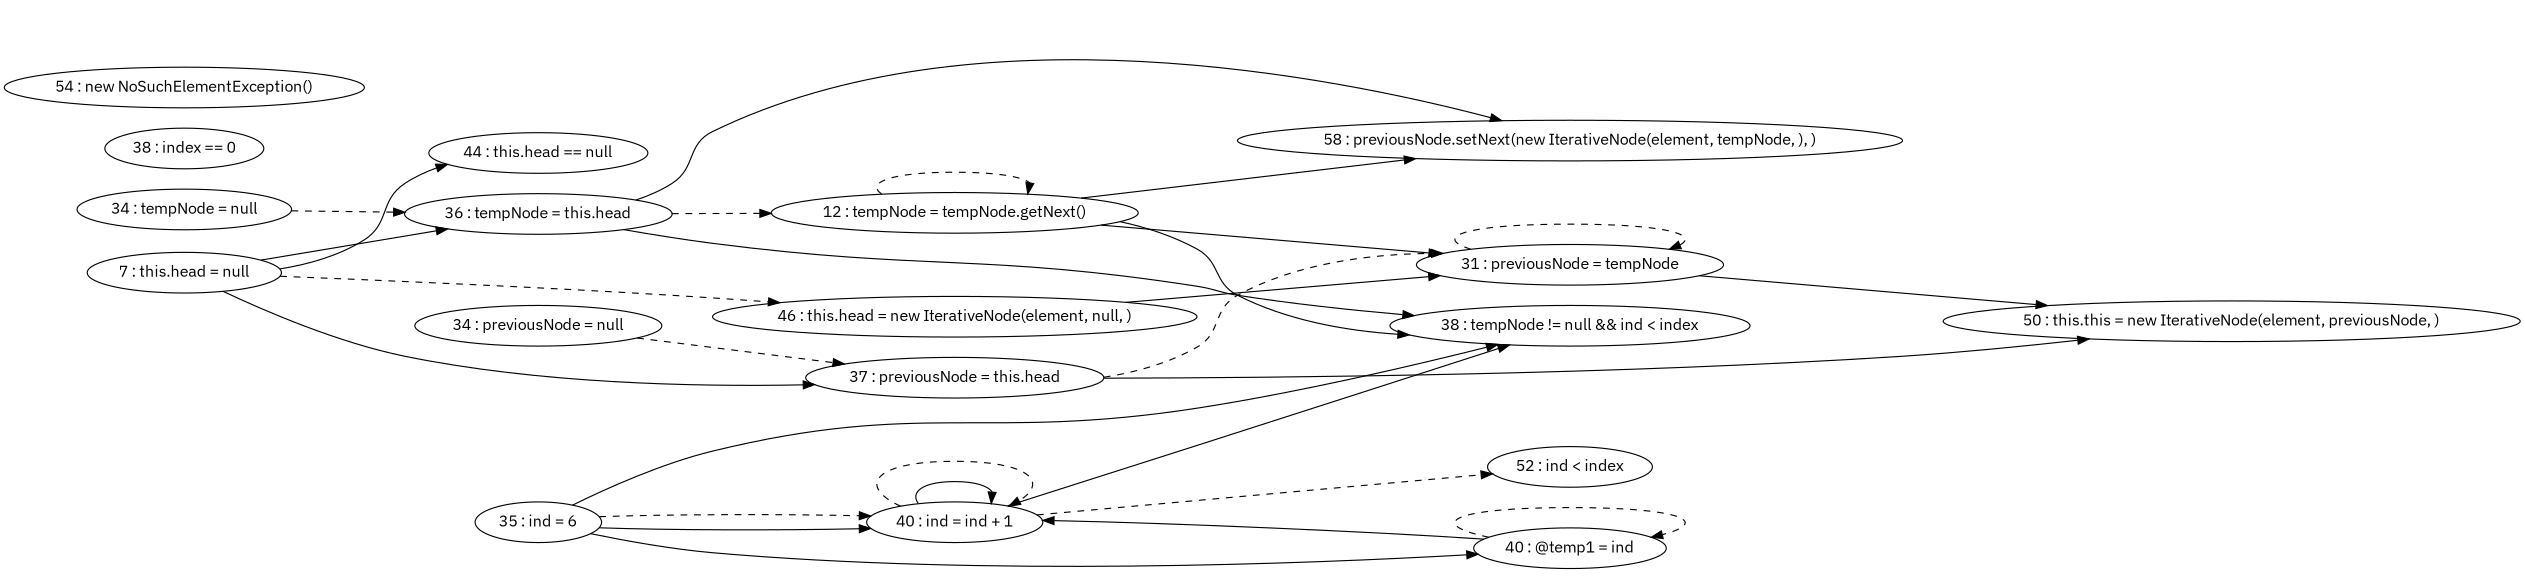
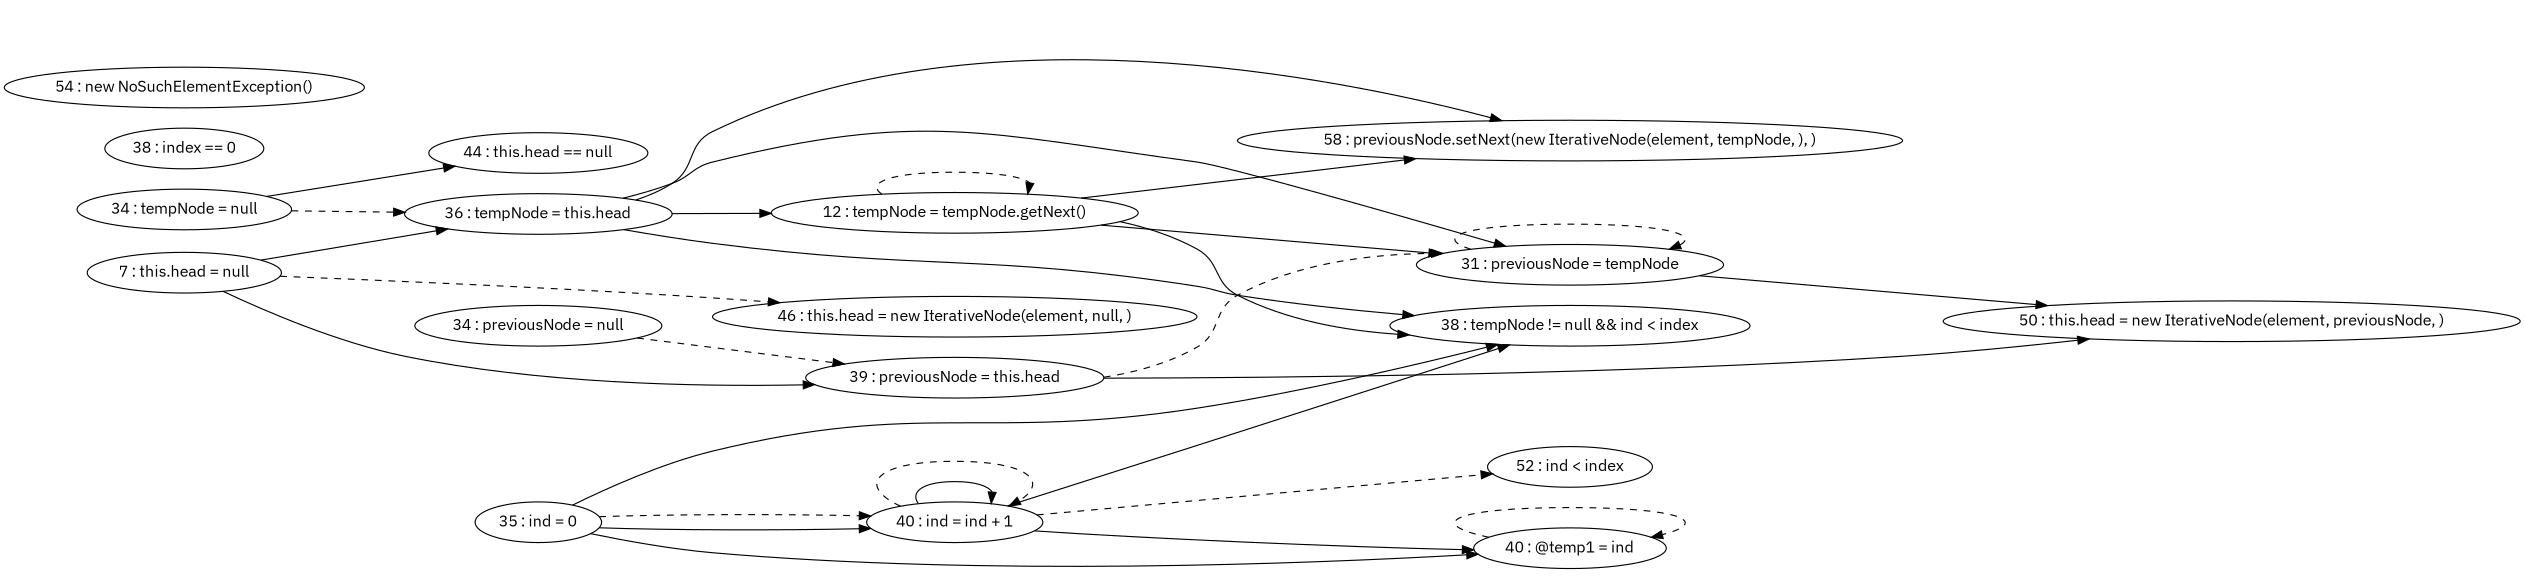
(716, 213) -> (716, 213)
(371, 235) -> (355, 182)
(1277, 290) -> (1060, 142)
(2232, 321) -> (2232, 321)
(955, 378) -> (955, 378)
(538, 522) -> (538, 522)
(1269, 528) -> (1248, 542)
